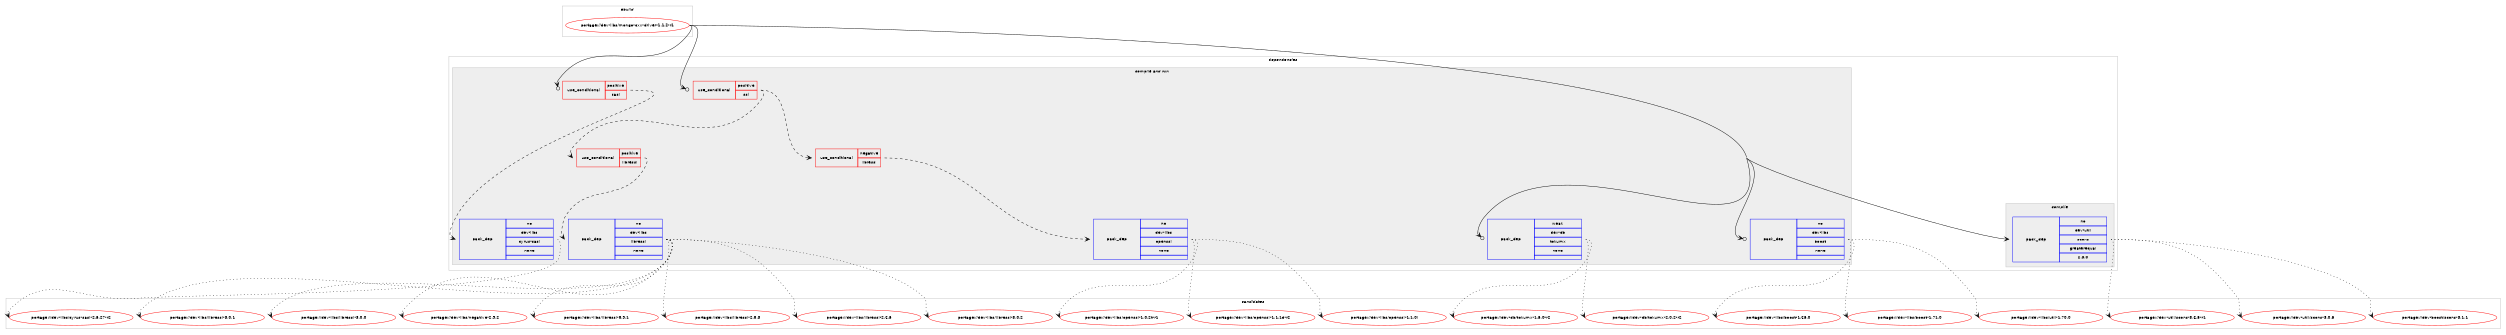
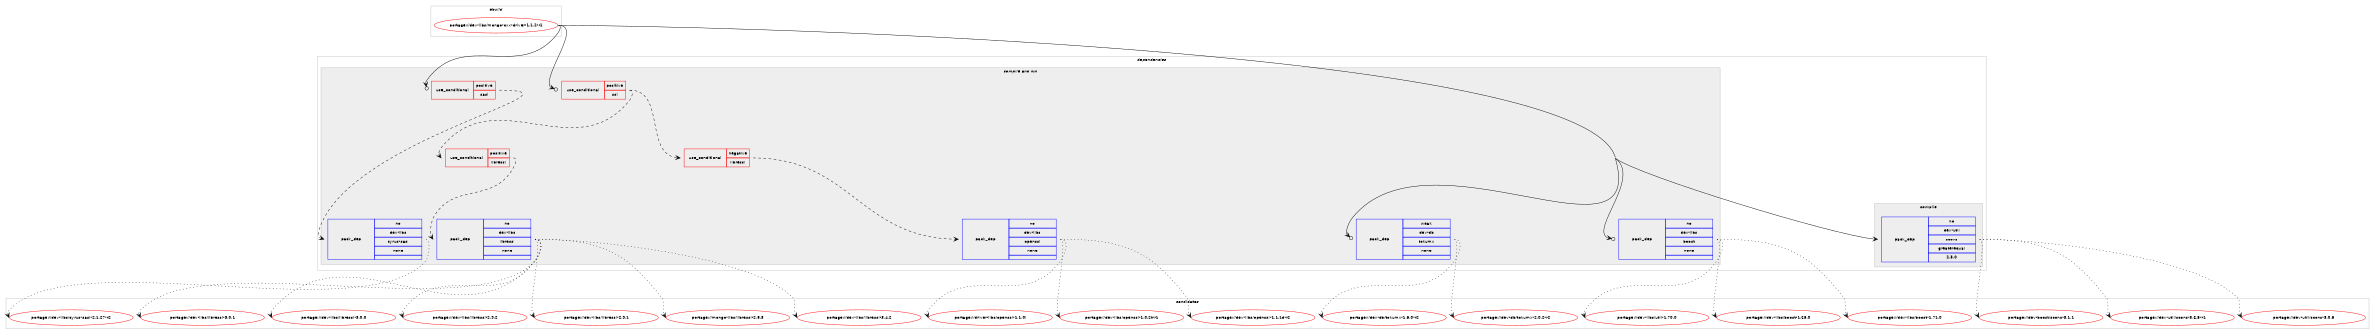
(71, 318) -> (71, 318)
(465, 318) -> (465, 318)
(597, 318) -> (597, 318)
(728, 318) -> (728, 318)
(859, 318) -> none
(991, 318) -> (859, 318)
(1384, 318) -> (991, 318)
